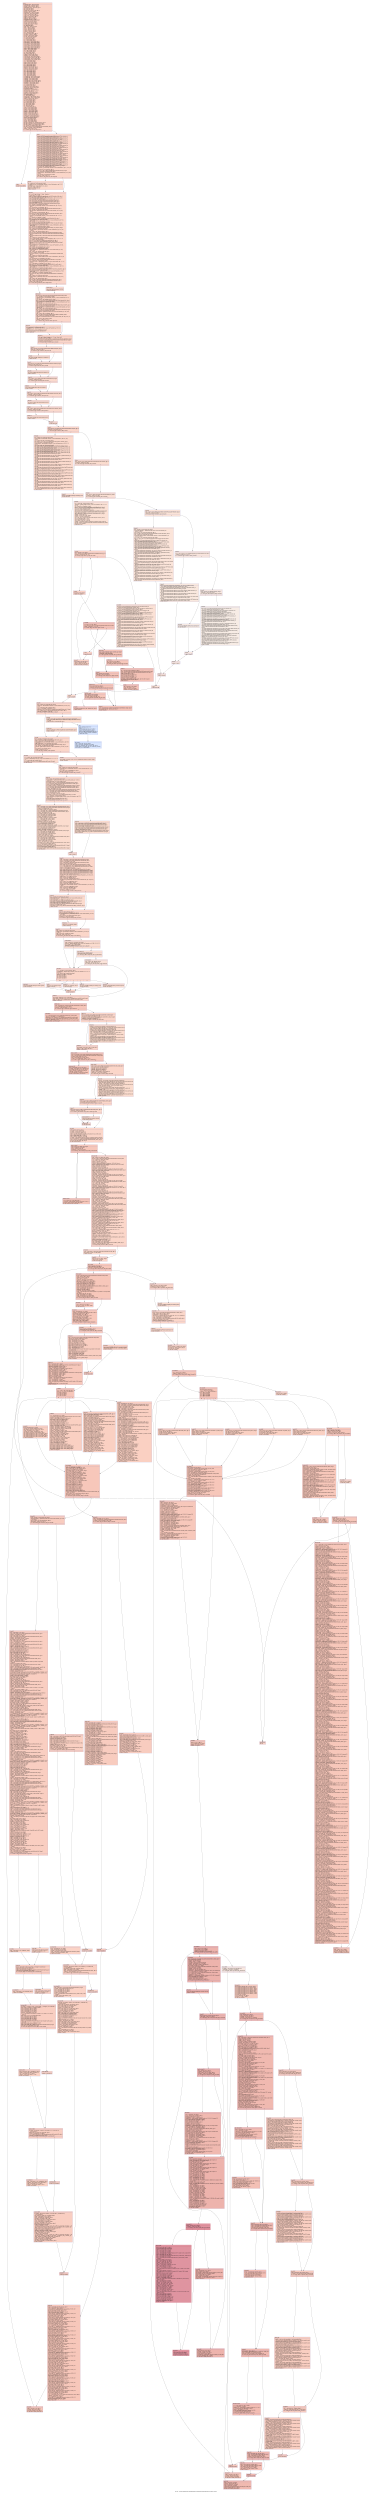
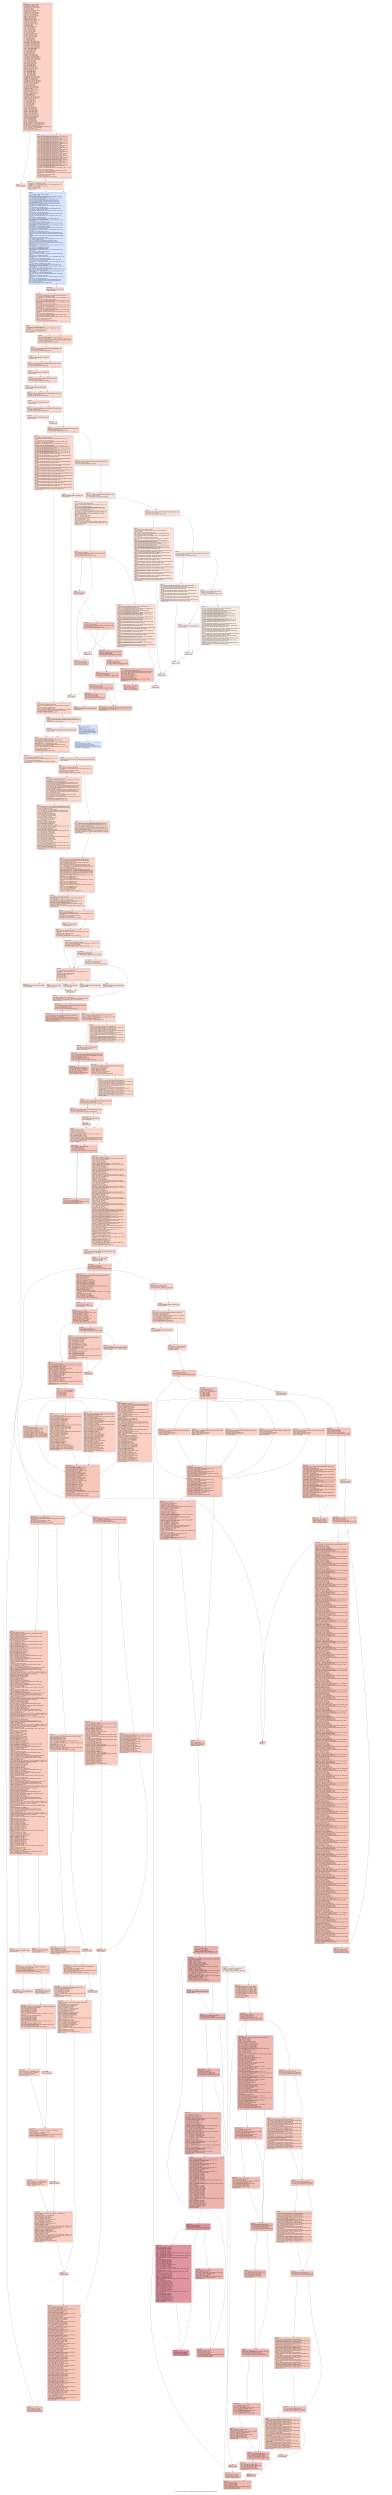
(47, 238) -> (47, 238)
(72, 854) -> none
none -> (243, 2433)
